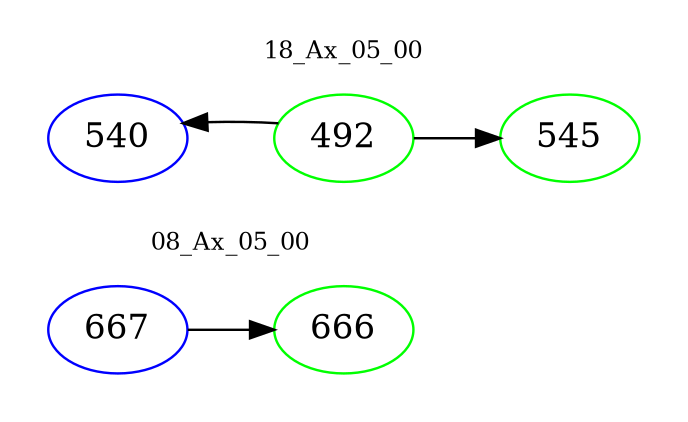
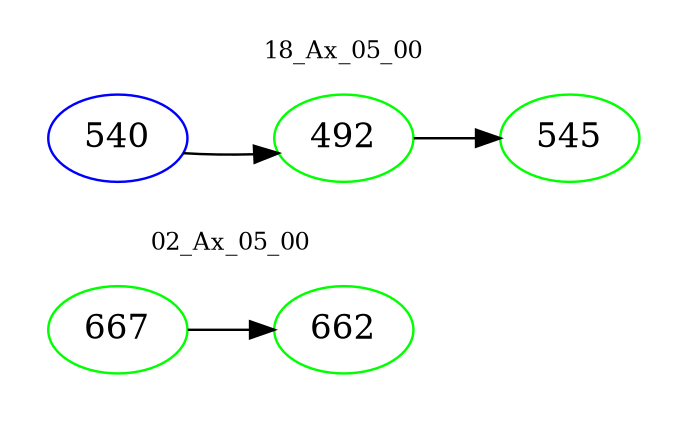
(243, 122) -> (218, 154)
(231, 244) -> (231, 244)
(118, 330) -> (118, 330)
(344, 330) -> (344, 330)
